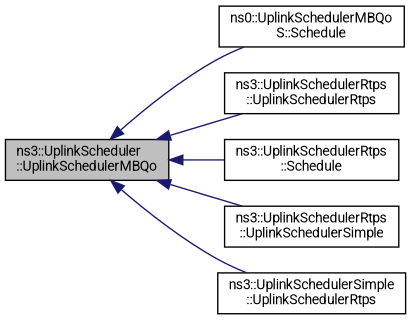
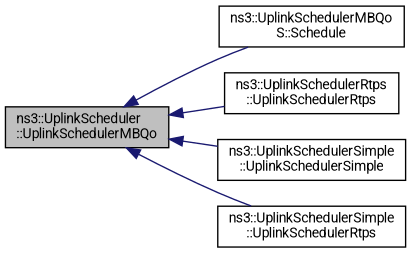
(312, 27) -> (312, 27)
(312, 160) -> none
(312, 227) -> (312, 160)
